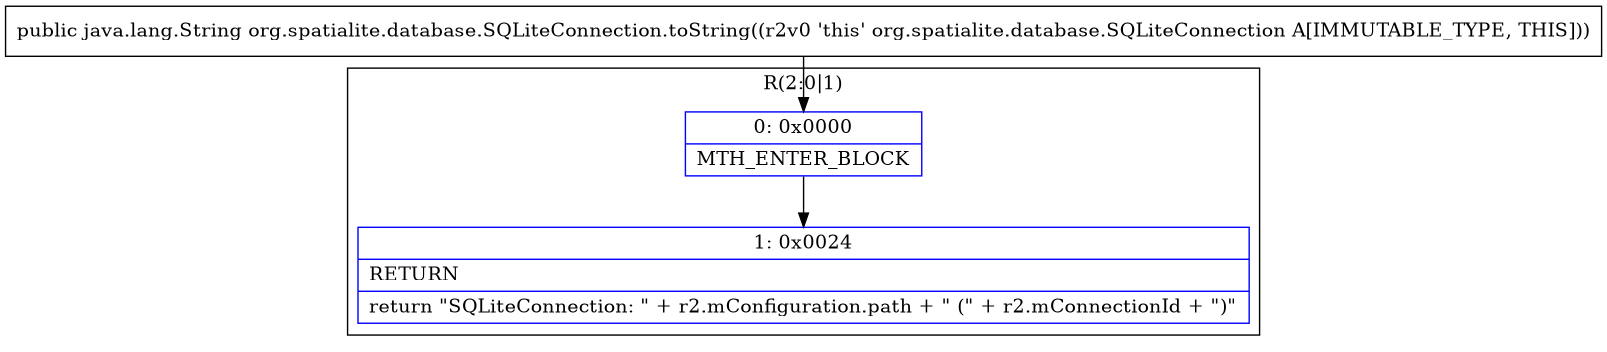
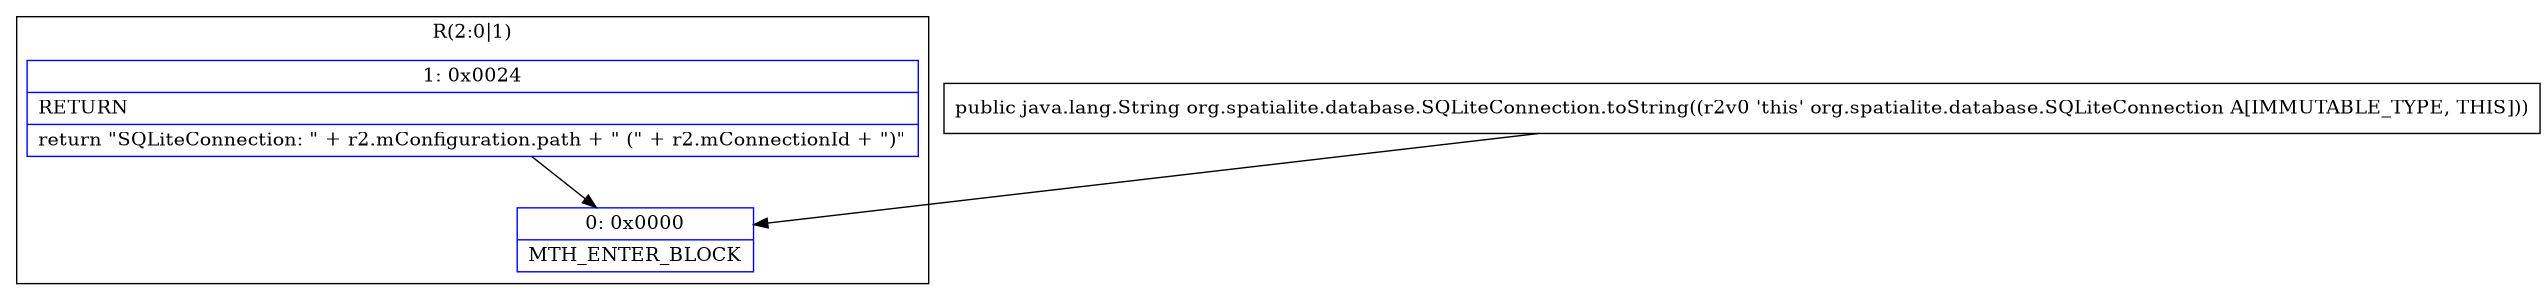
(804, 195) -> (558, 178)
